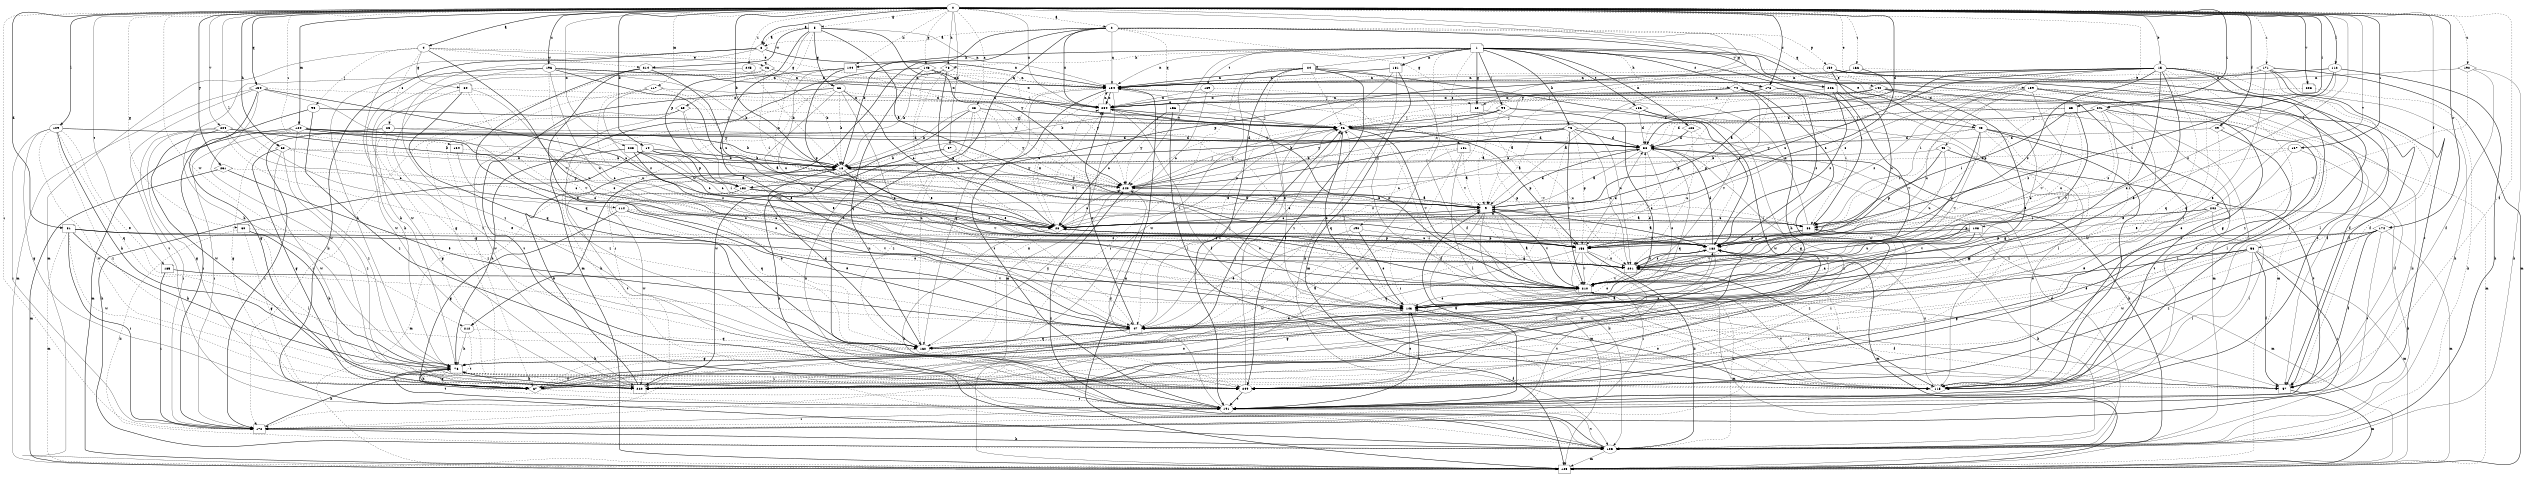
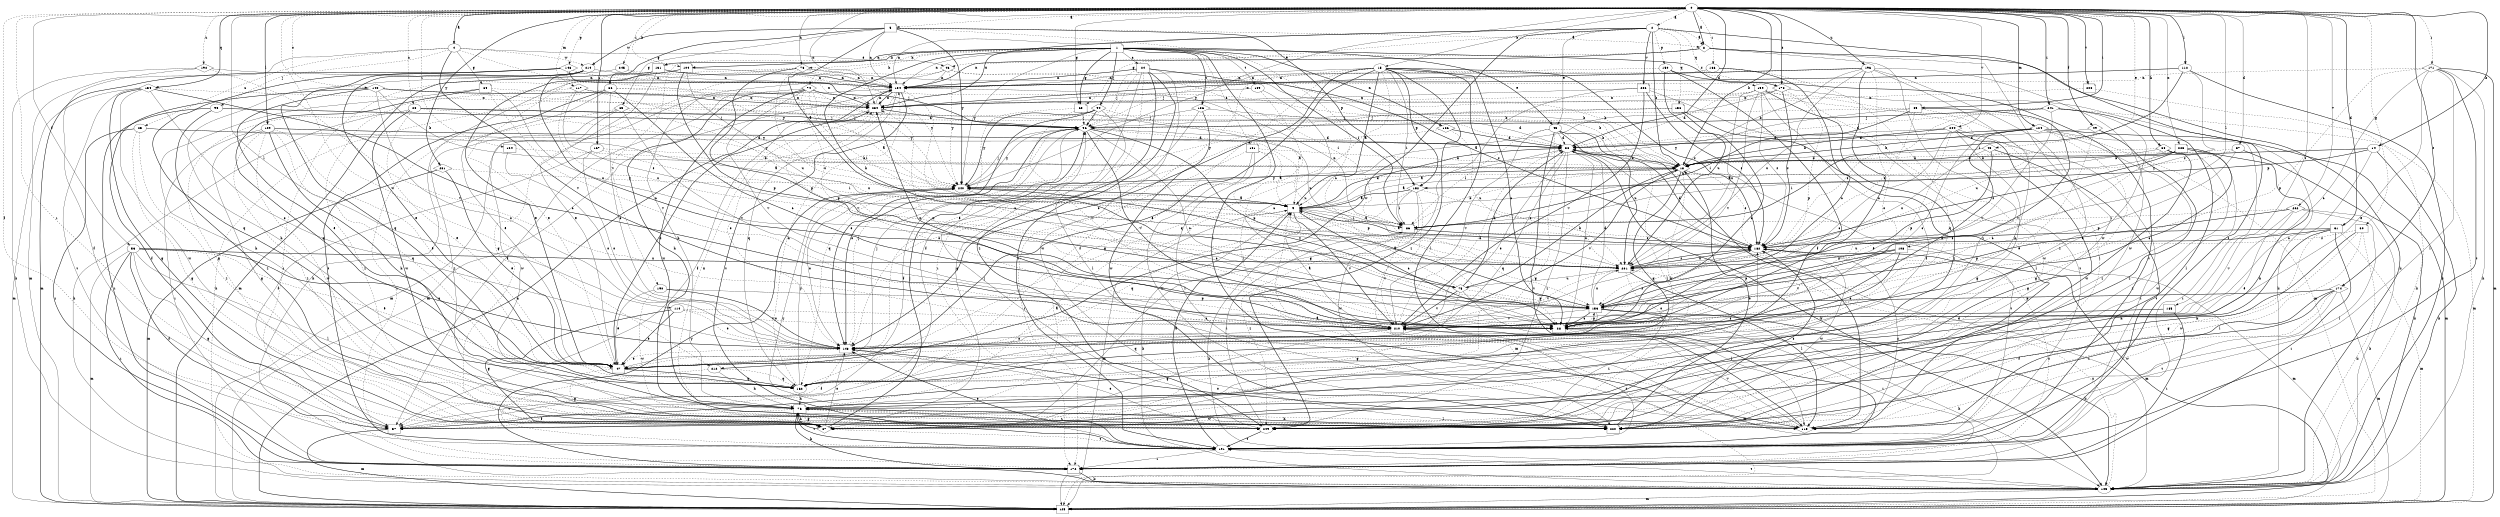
(76, 14) -> (16, 42)
(1608, 193) -> (1544, 280)
(1057, 228) -> (1559, 329)
